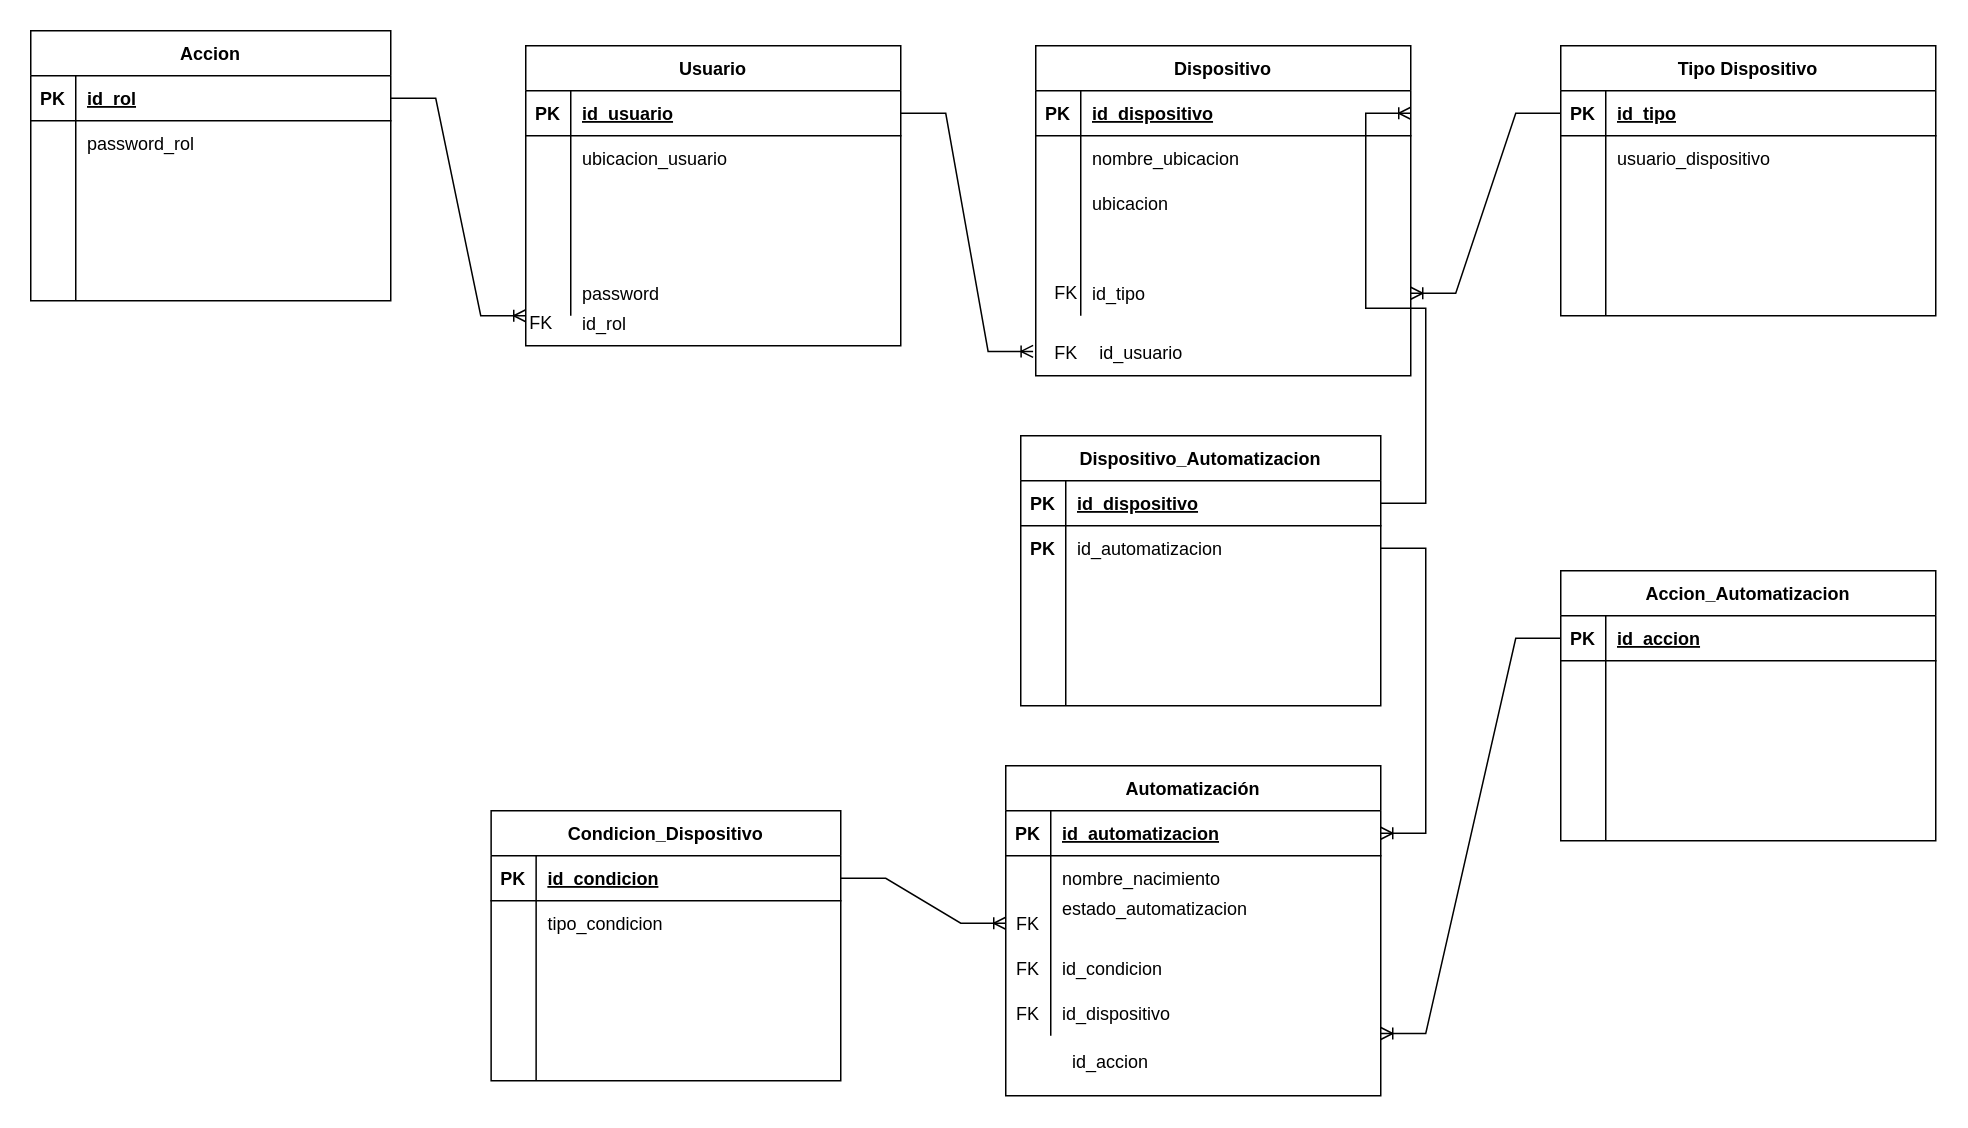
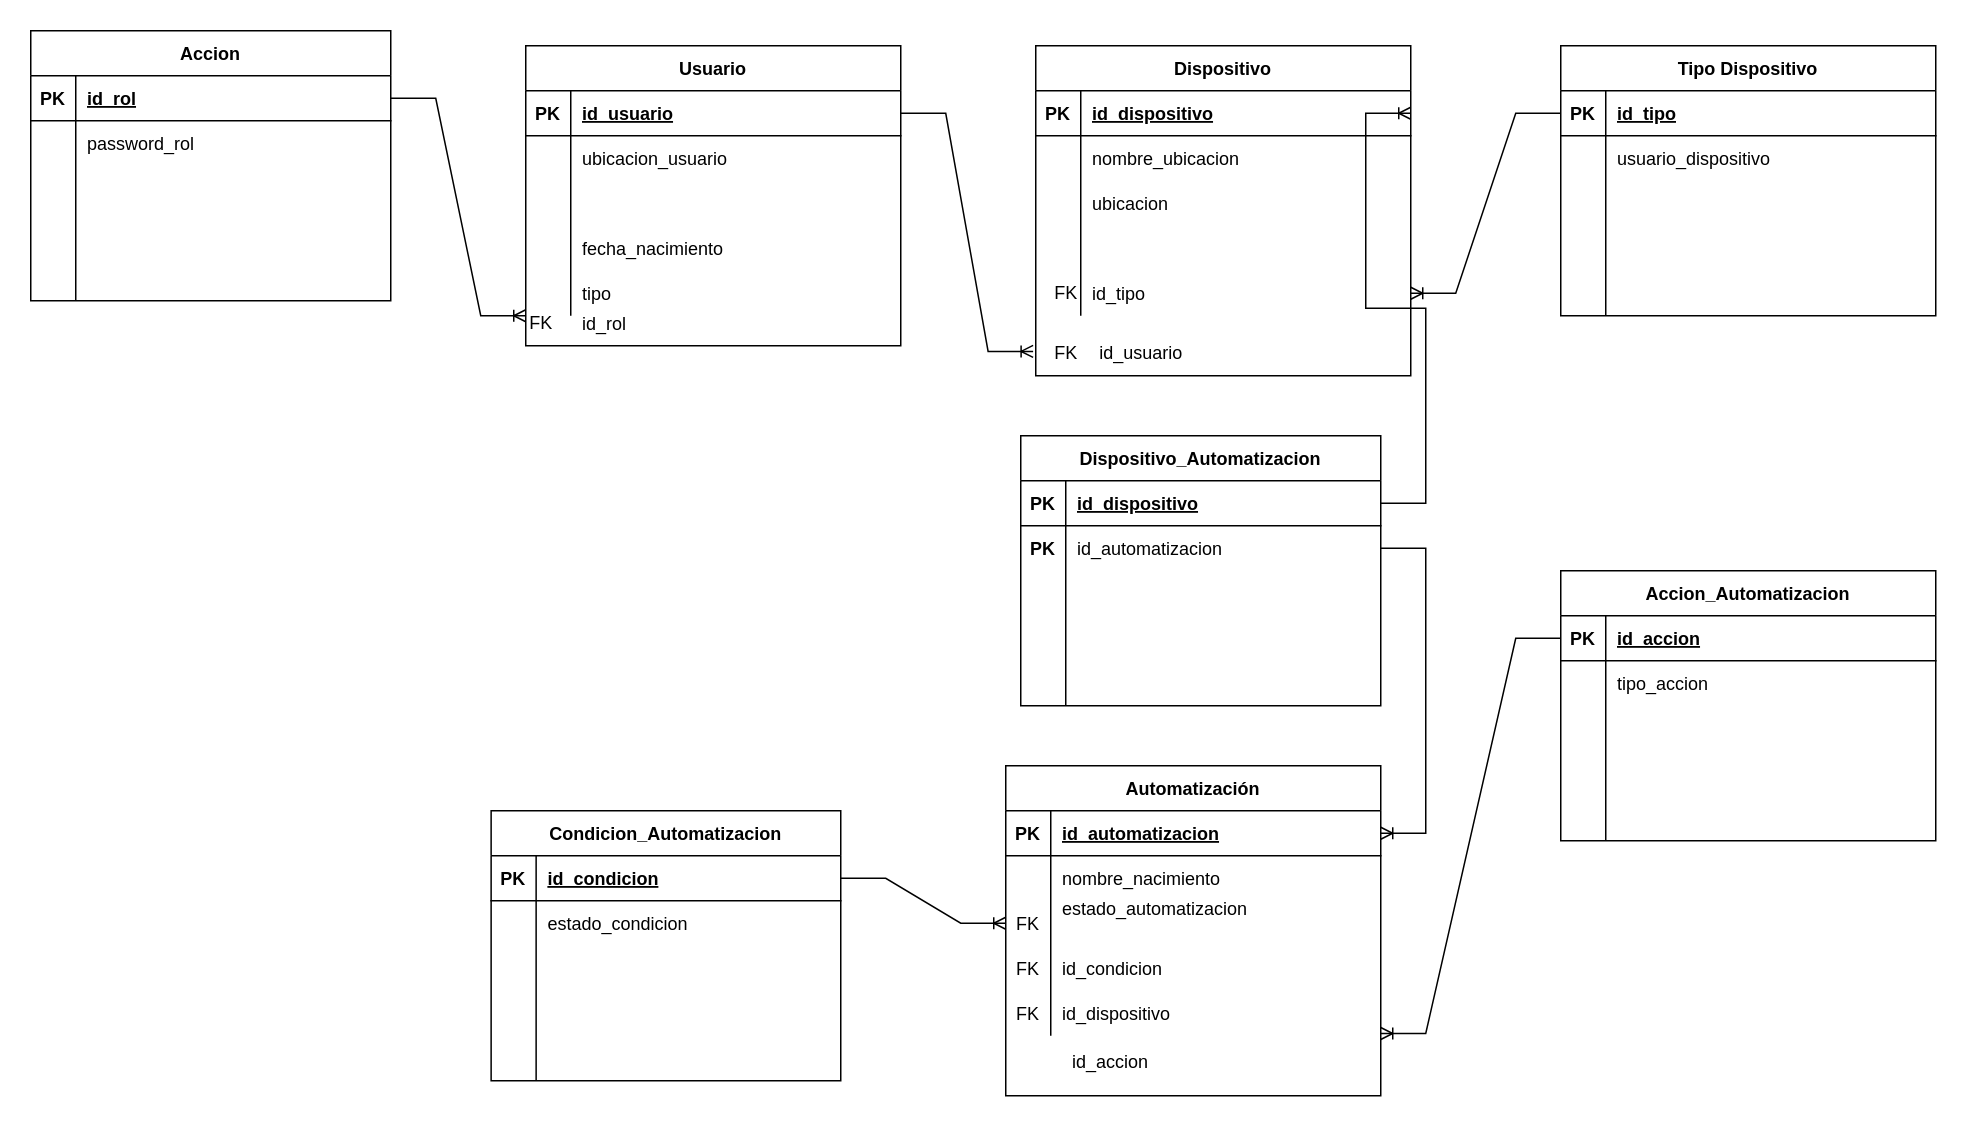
none -> (736, 248)
(622, 294) -> (600, 294)
none -> (1771, 683)
(665, 834) -> (665, 834)
(611, 924) -> (623, 924)
